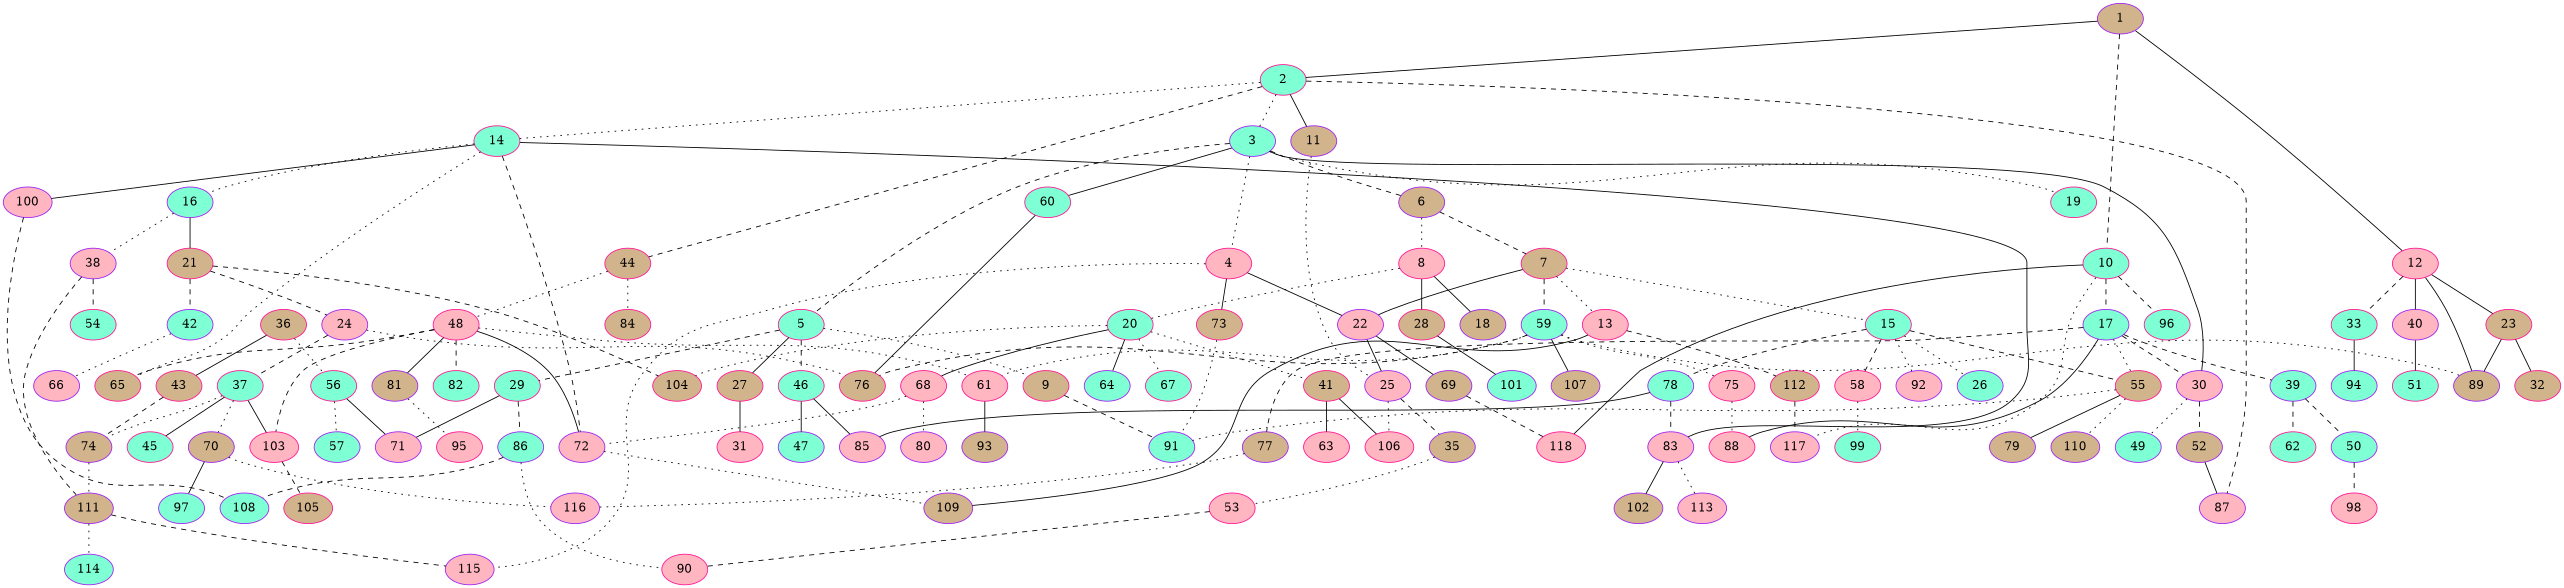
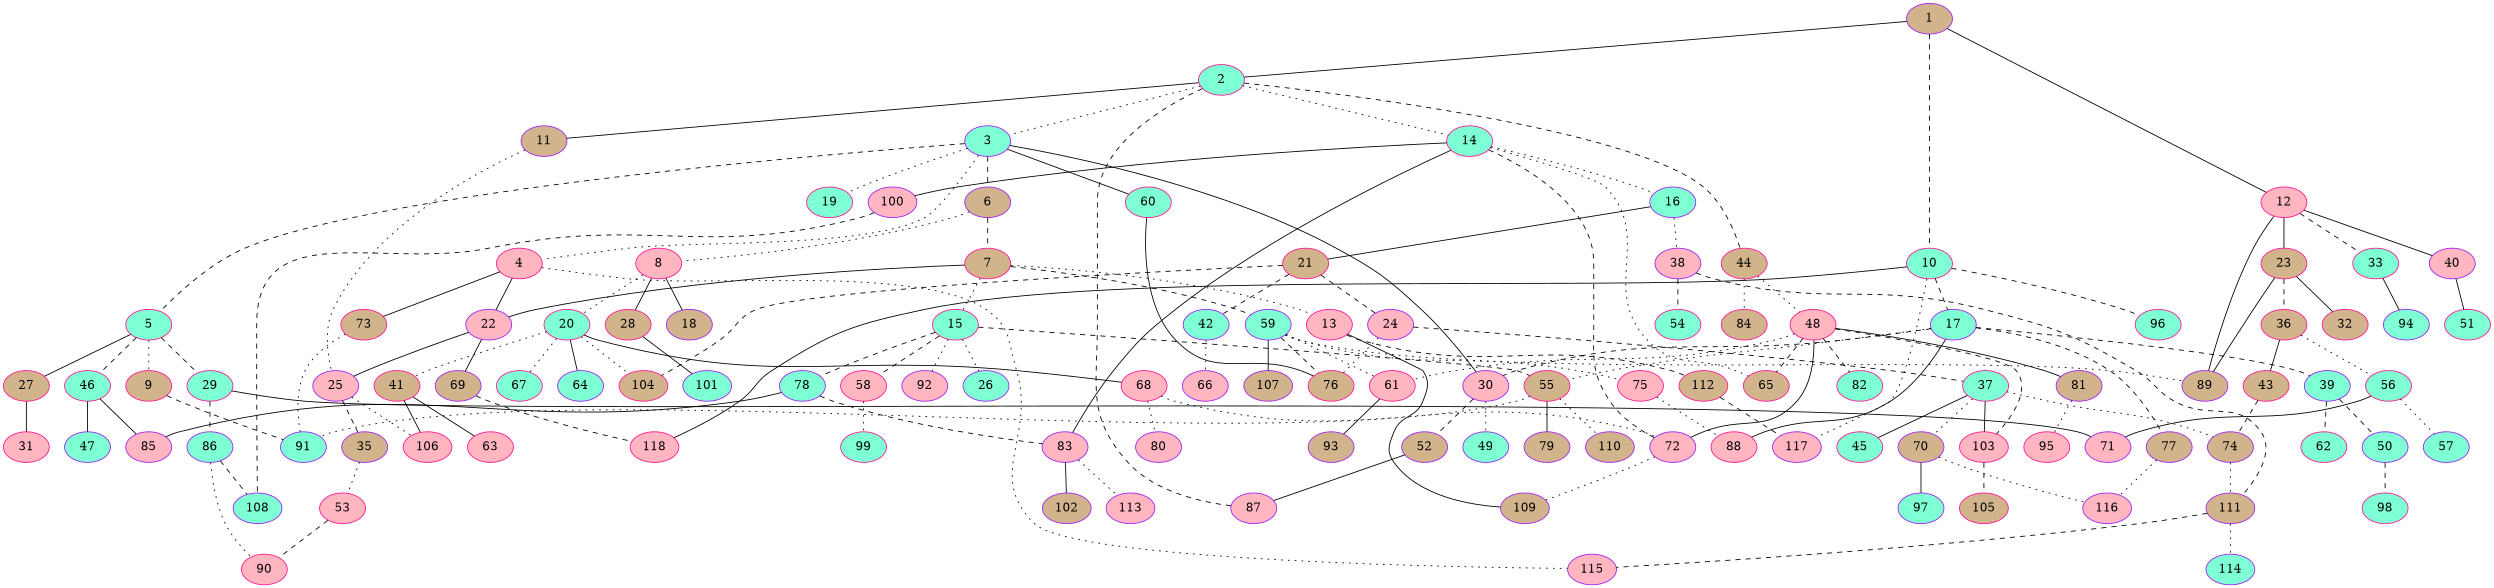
none -> (2284, 294)
(2354, 508) -> (2385, 508)
